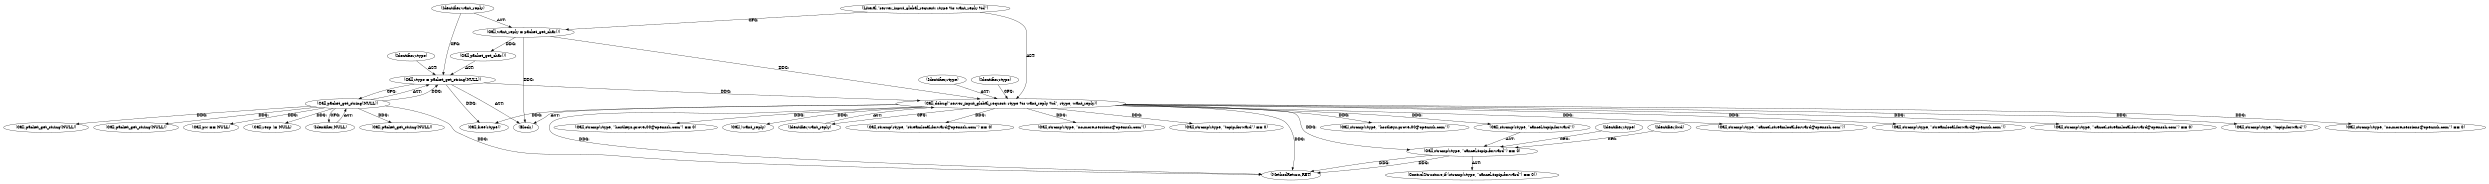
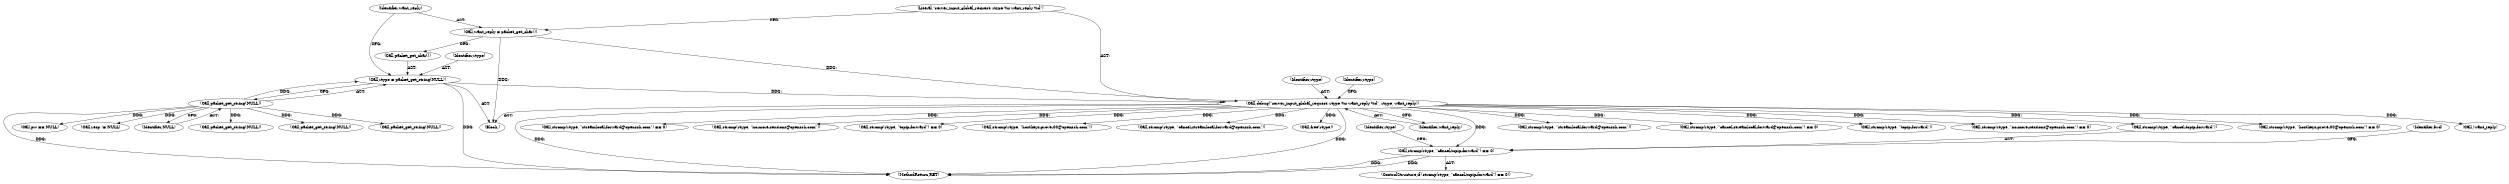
(512, 44) -> (465, 44)
(461, 103) -> (559, 167)
